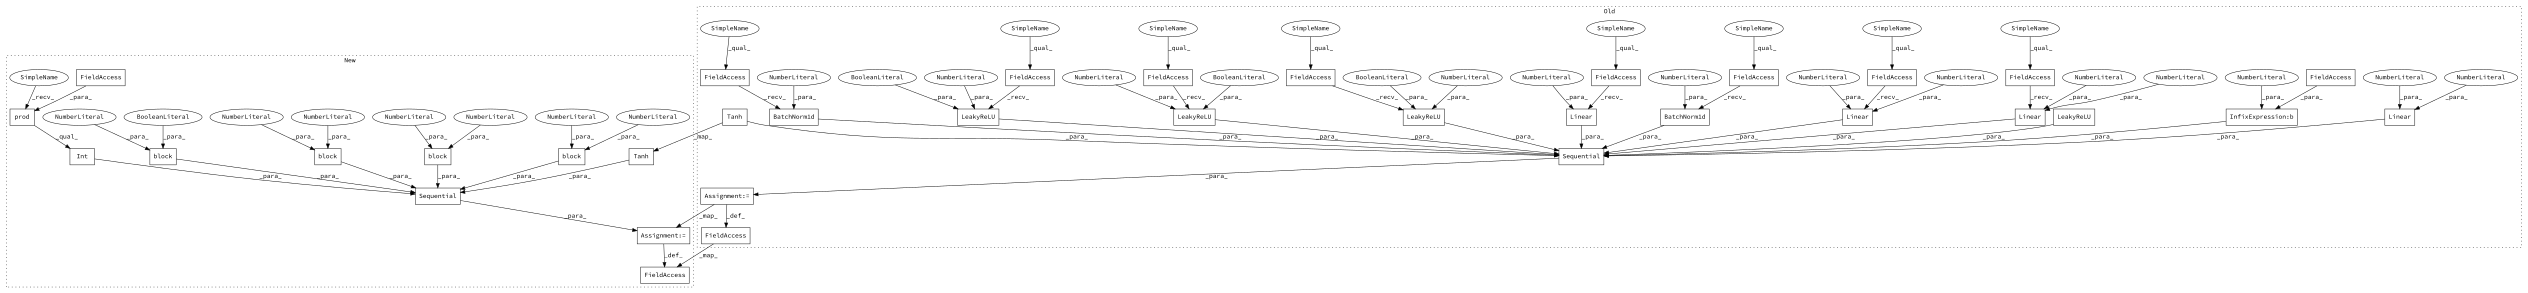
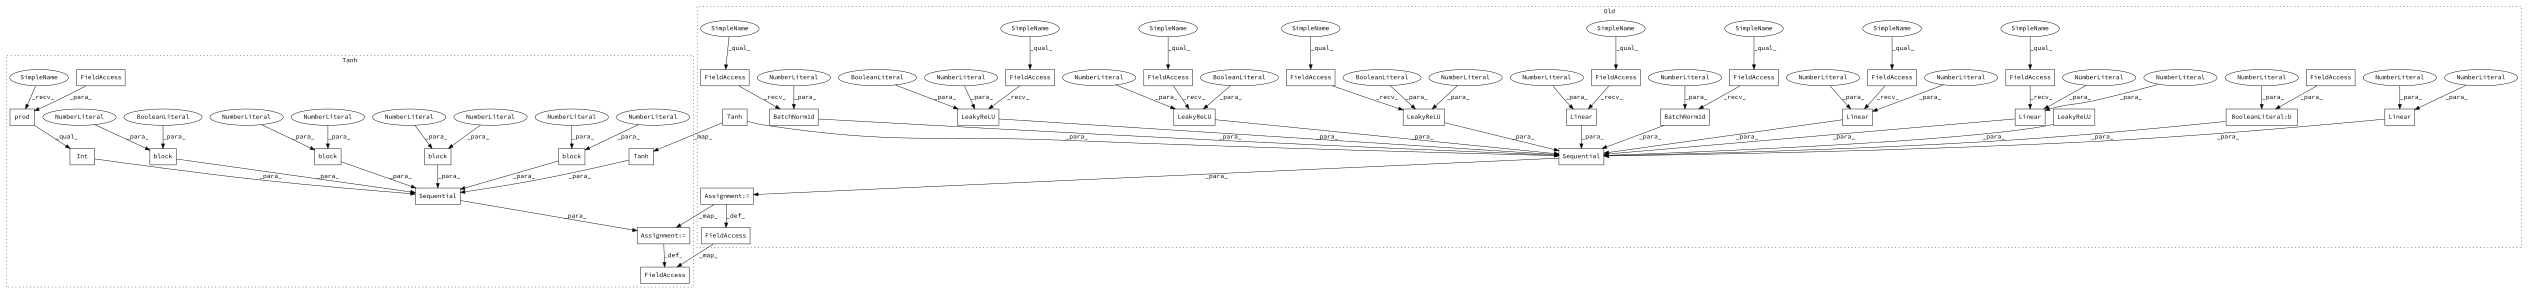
(350, 61) -> (350, 61)
(2262, 117) -> (2262, 117)
